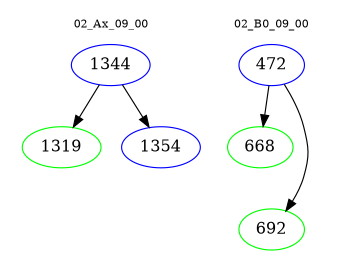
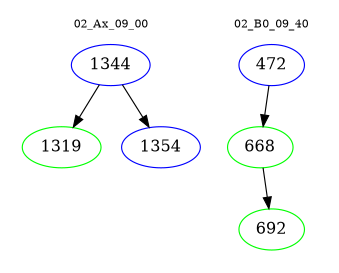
(272, 25) -> (272, 25)
(307, 142) -> (265, 182)
